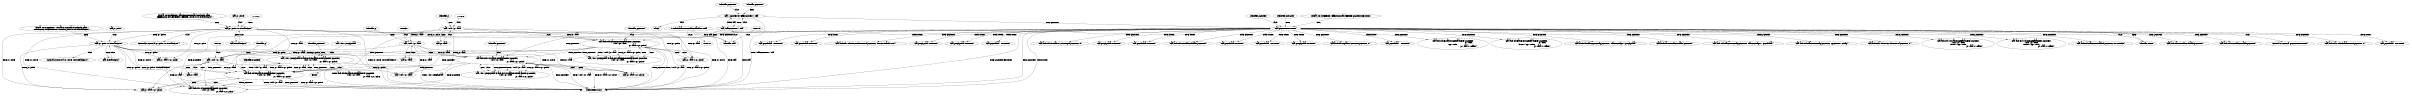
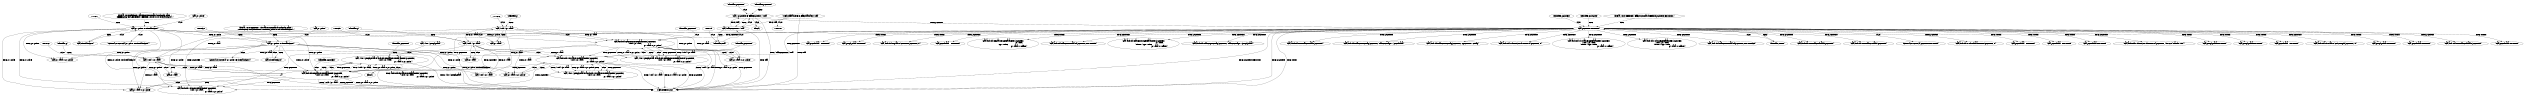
none -> (201, 29)
(703, 36) -> (766, 22)
none -> (1073, 44)
